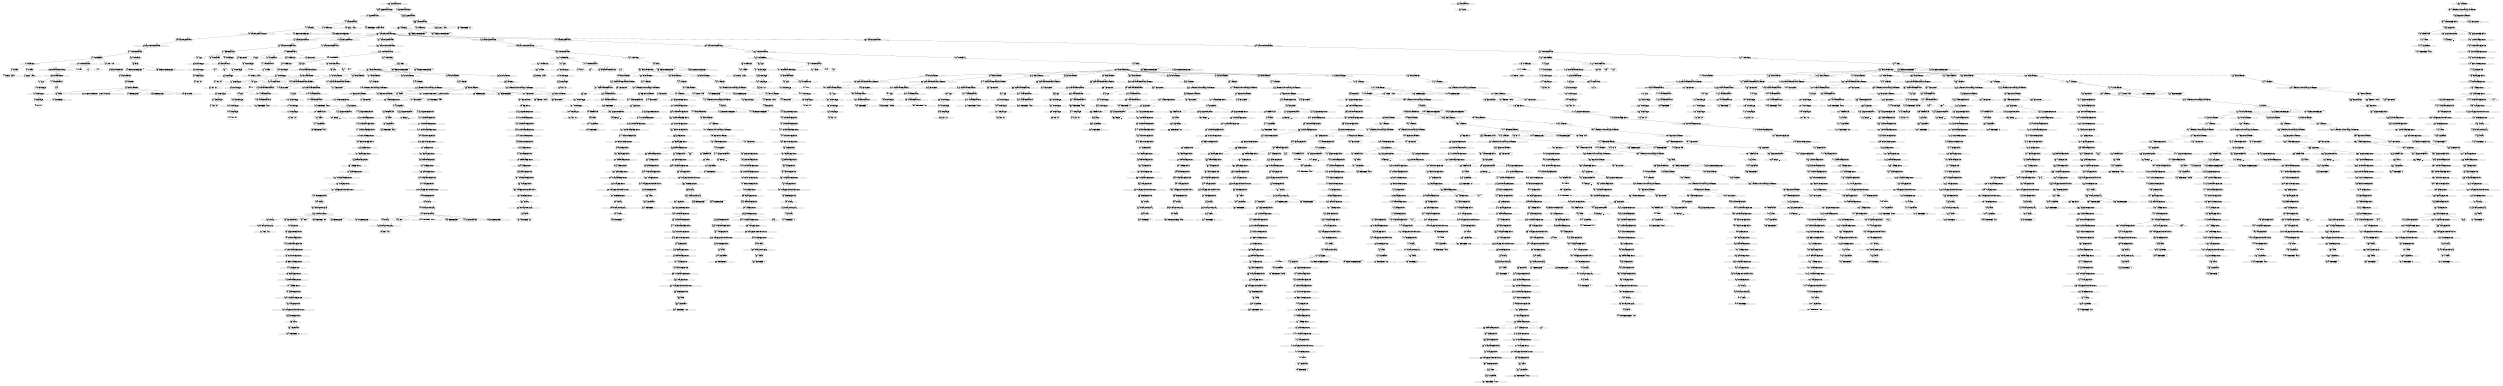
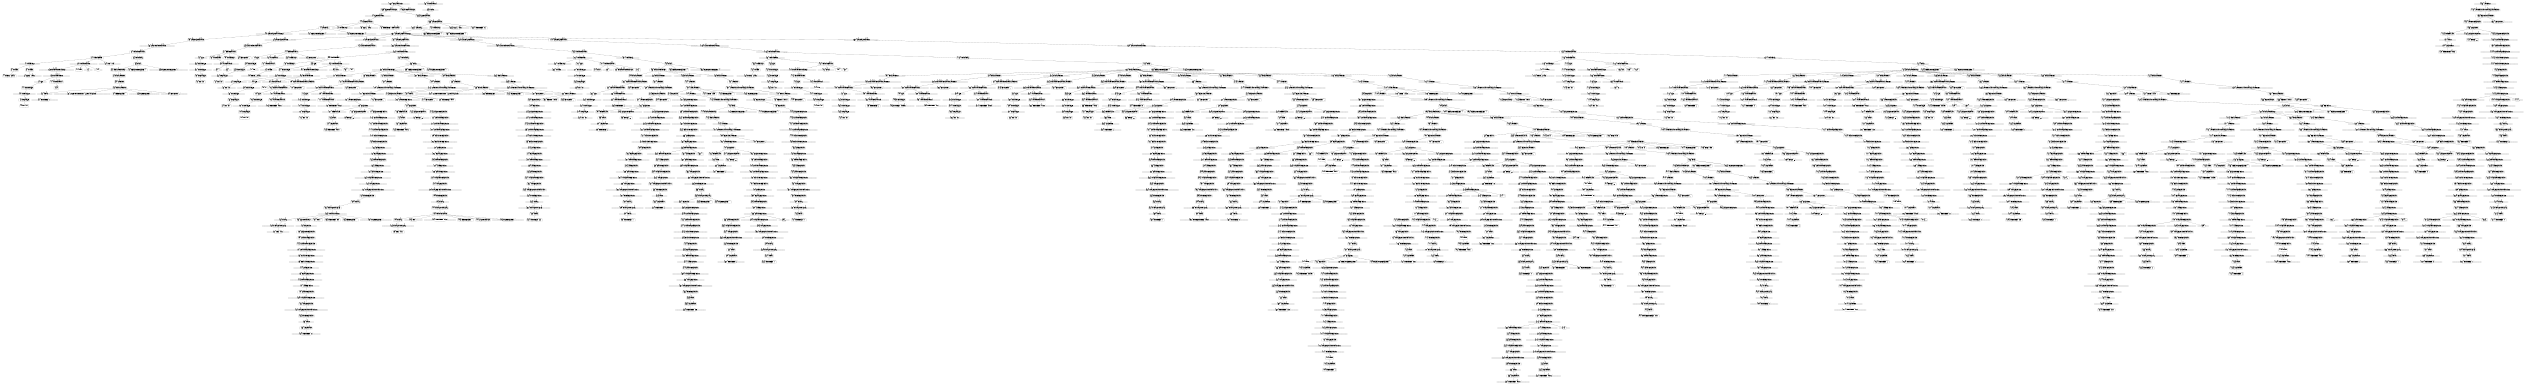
(540, 76) -> none
(2176, 94) -> none
(2332, 262) -> (2354, 262)
